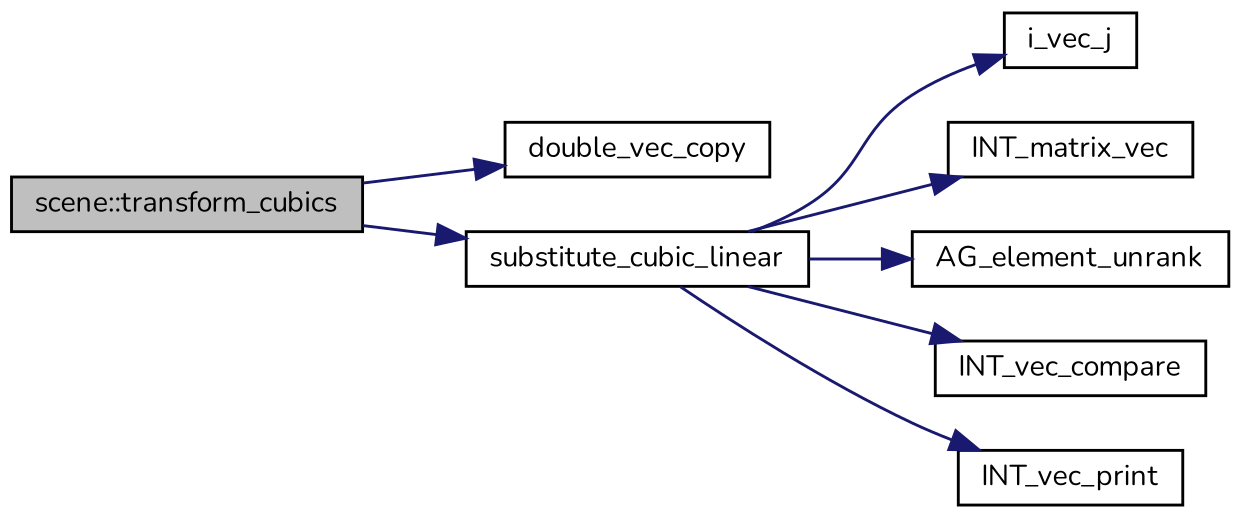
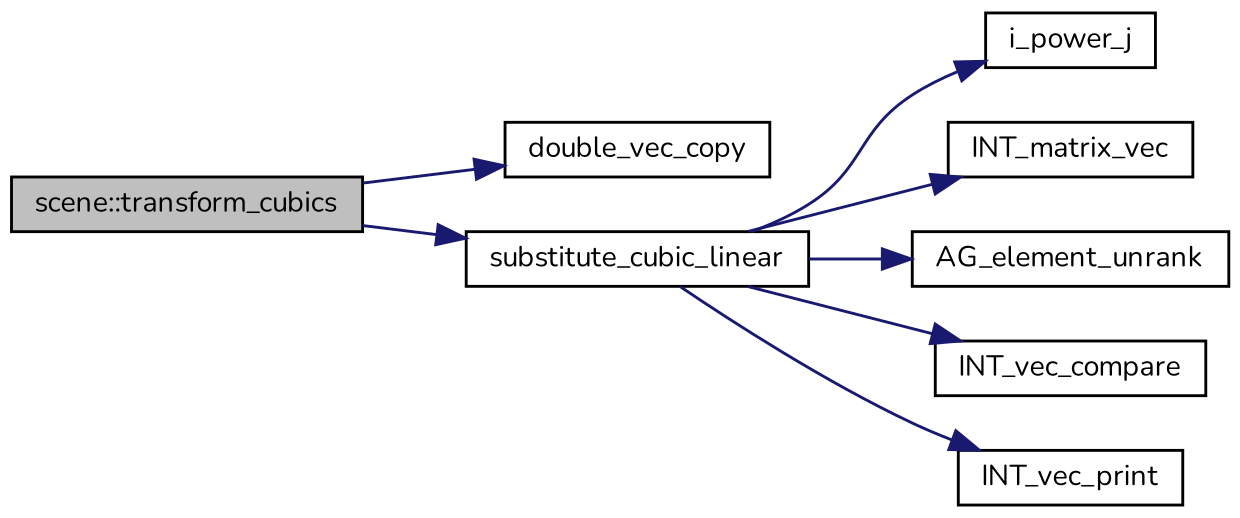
(1071, 40) -> (1071, 40)
